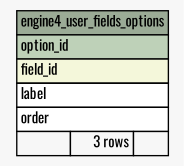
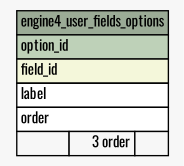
(111, 143) -> (111, 143)
